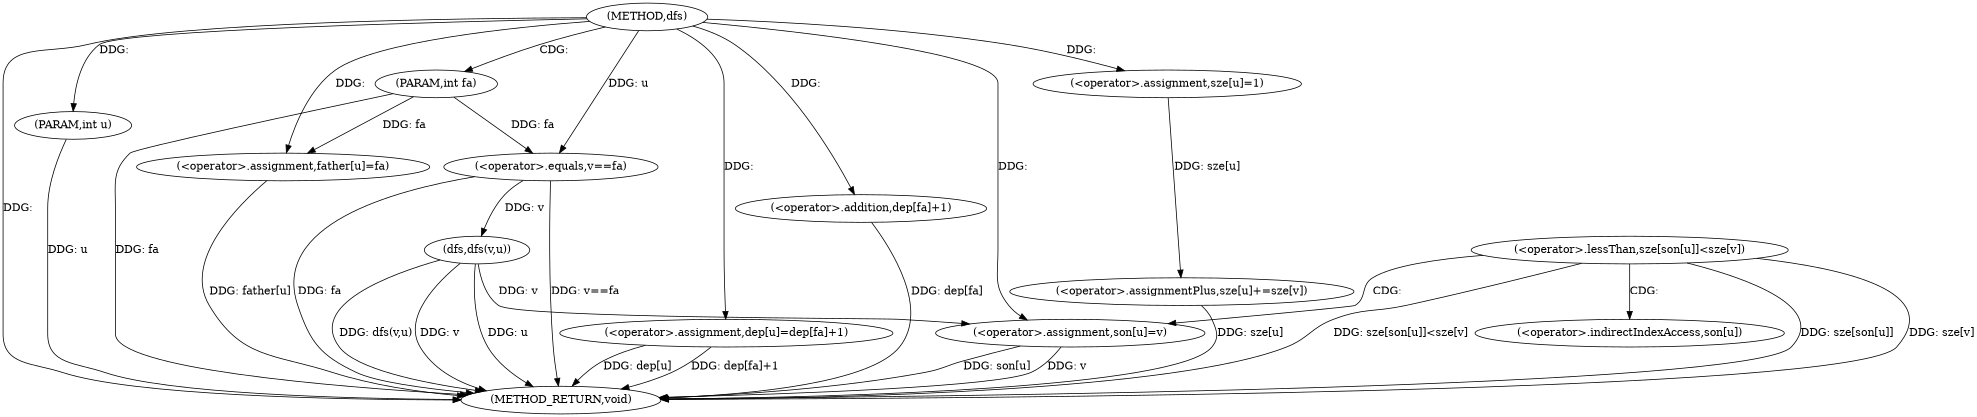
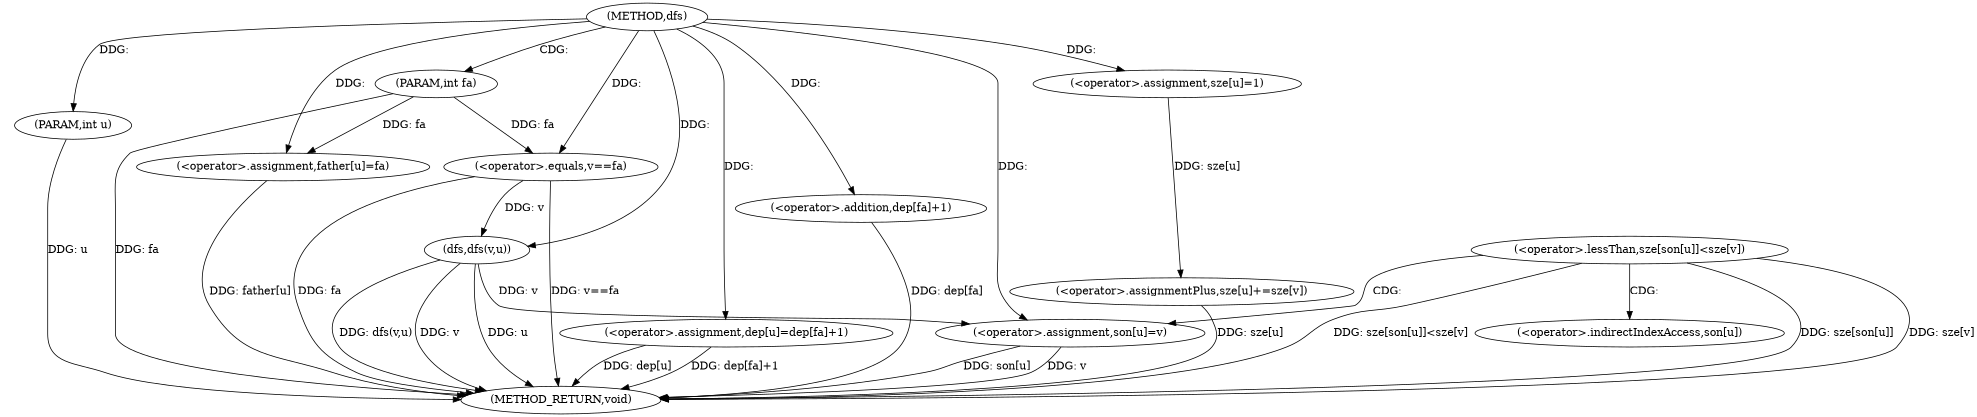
(628, 84) -> (628, 84)
(3, 142) -> (667, 177)
